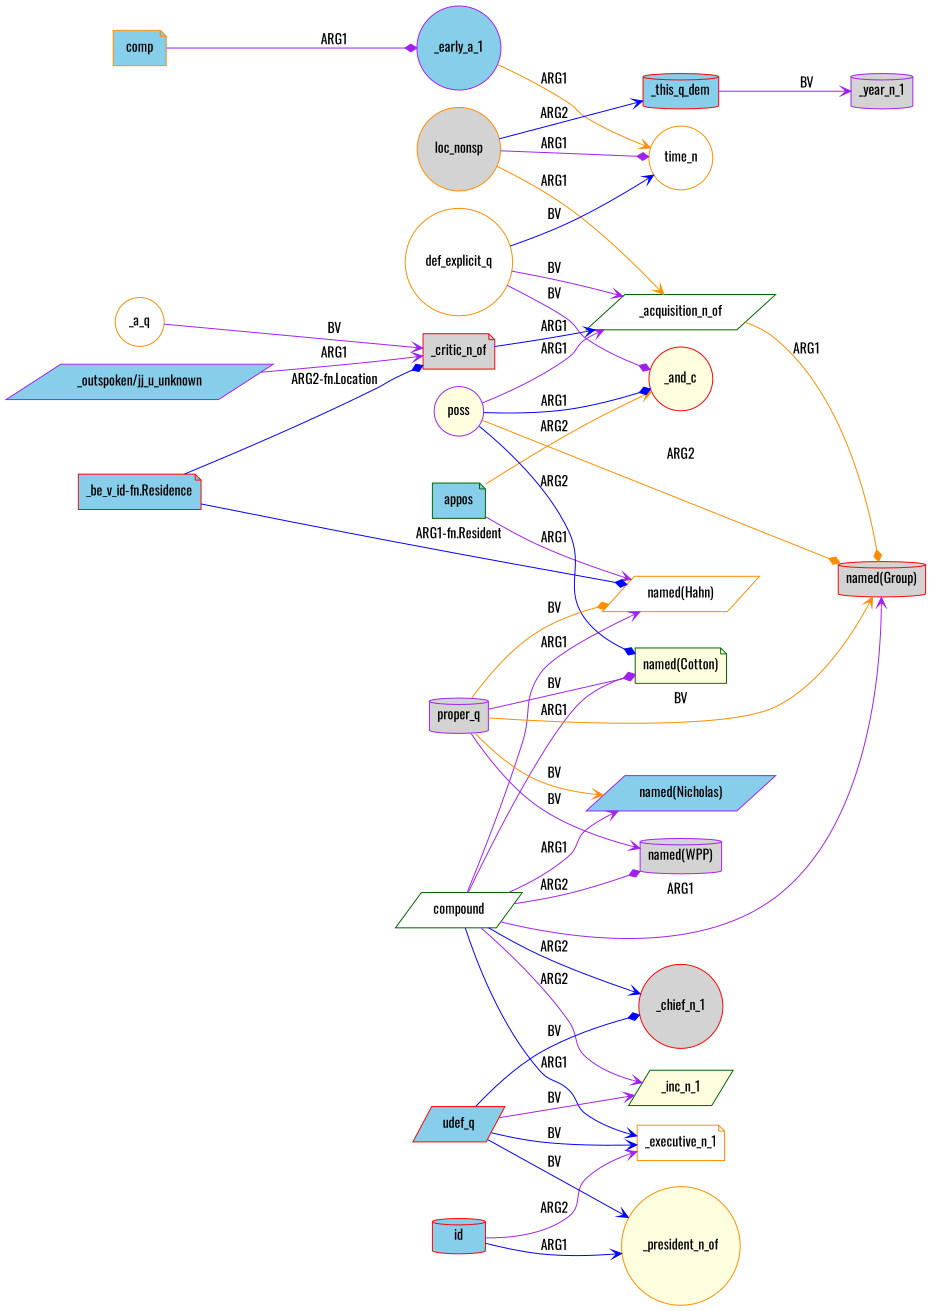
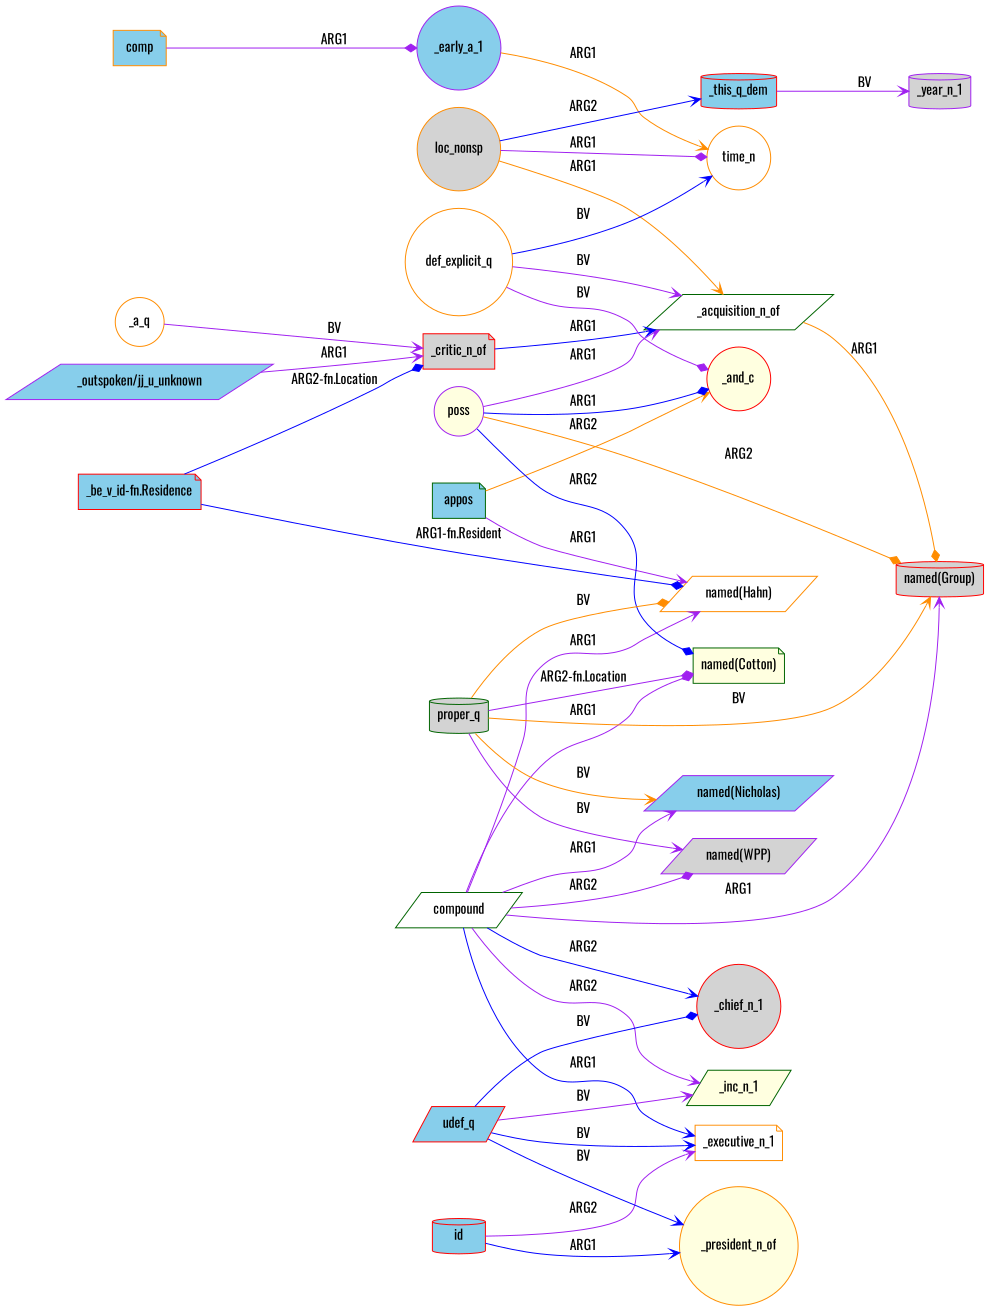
(554, 685) -> (583, 678)
(459, 716) -> (459, 716)
(681, 856) -> (739, 856)
